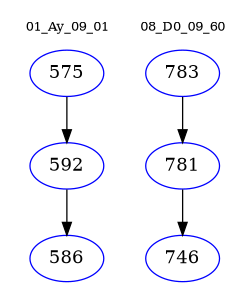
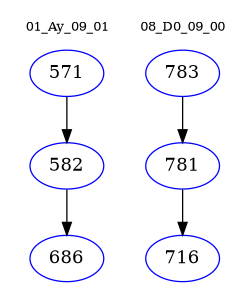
(183, 28) -> (183, 28)
(67, 73) -> (67, 73)
(67, 166) -> (67, 166)
(67, 259) -> (67, 259)
(183, 259) -> (183, 259)
